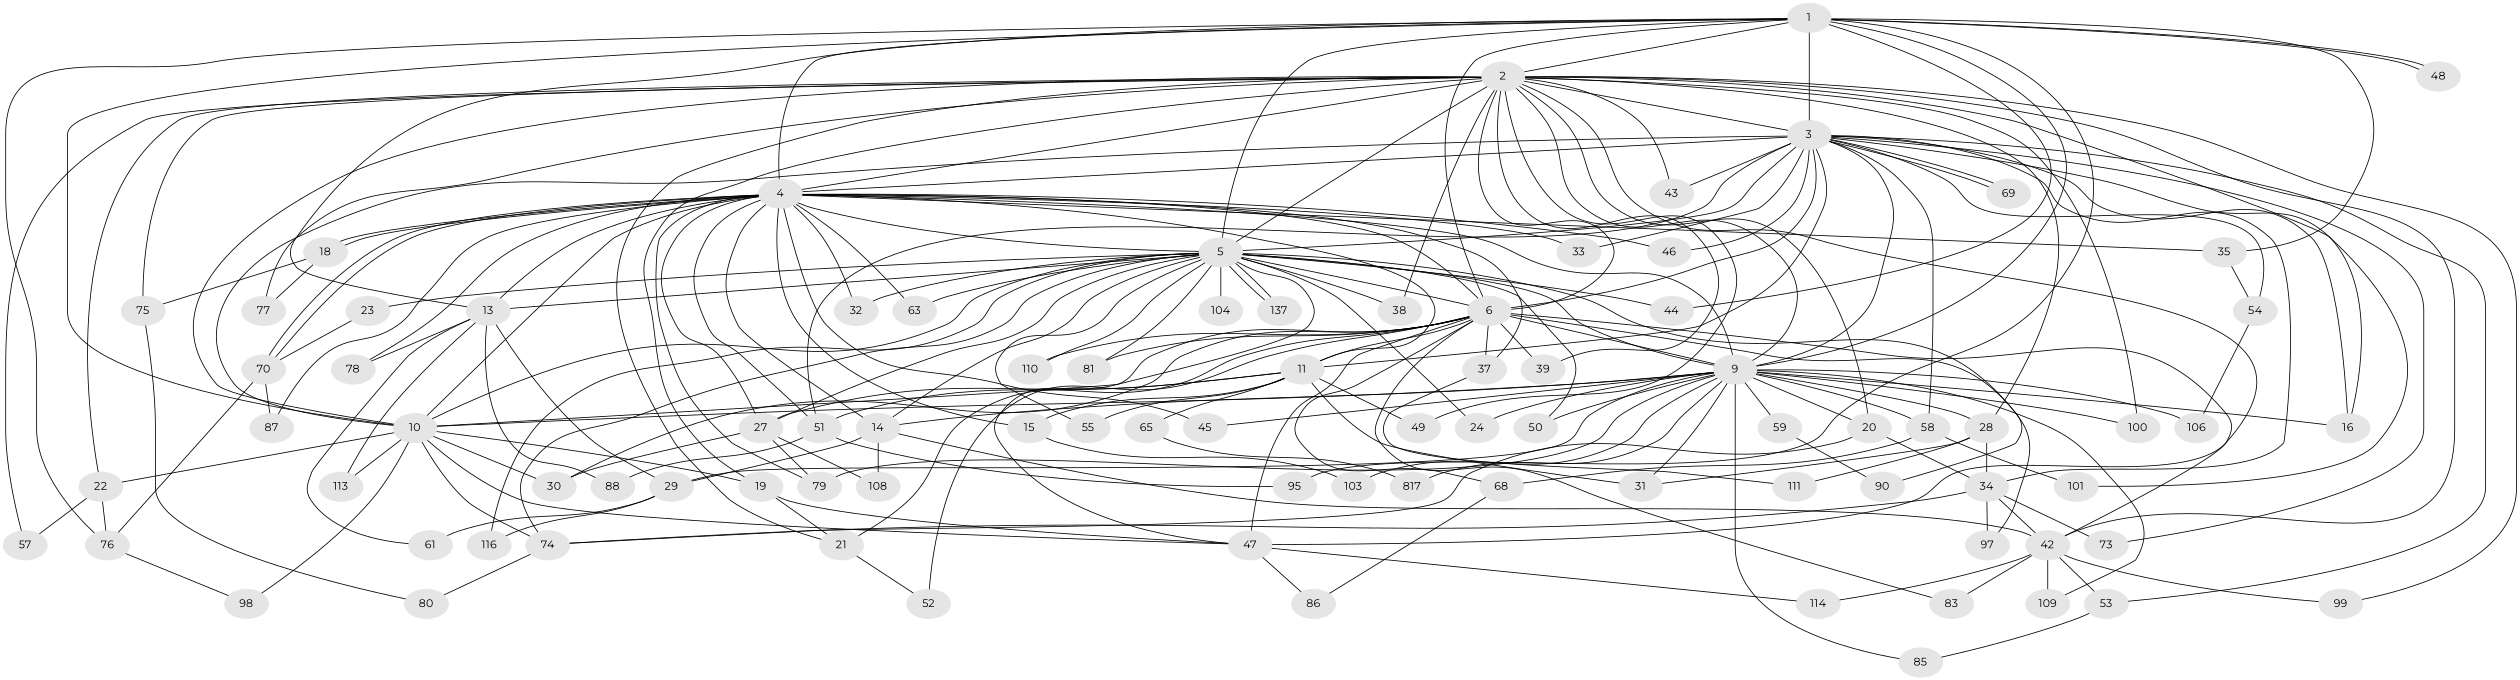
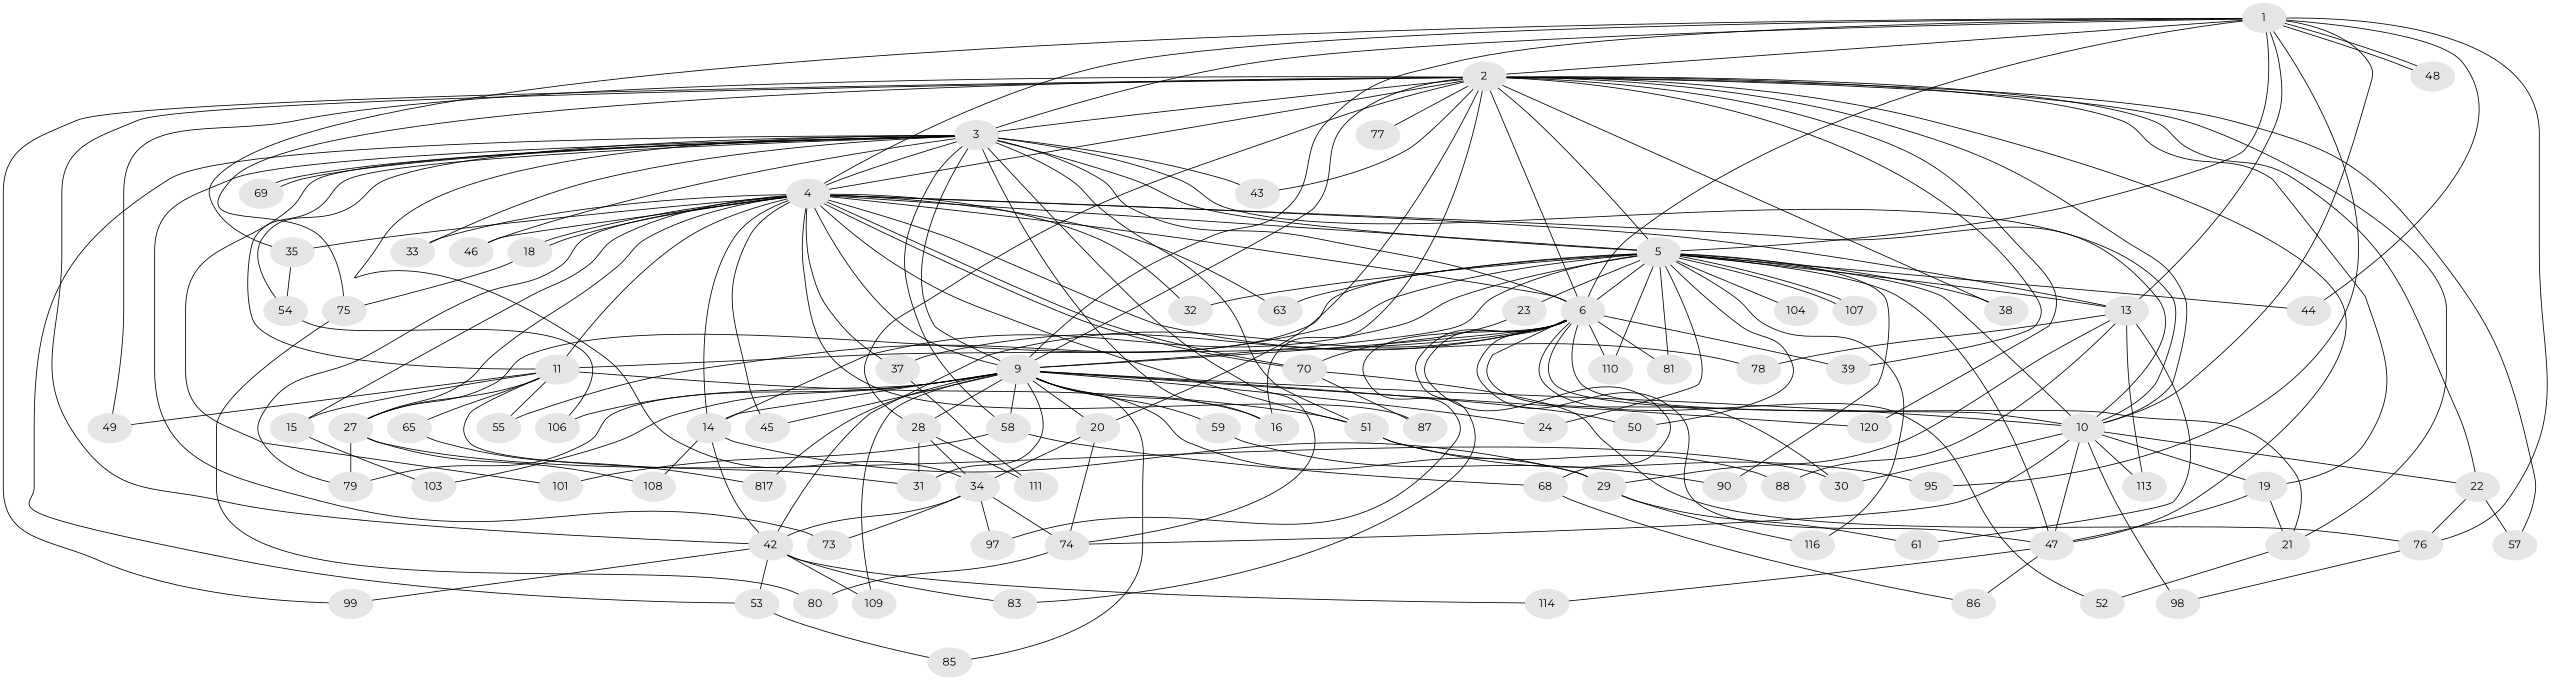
(295, 282) -> none
(1279, 311) -> (1855, 311)
(828, 362) -> (1235, 376)
(2138, 428) -> (1870, 428)
